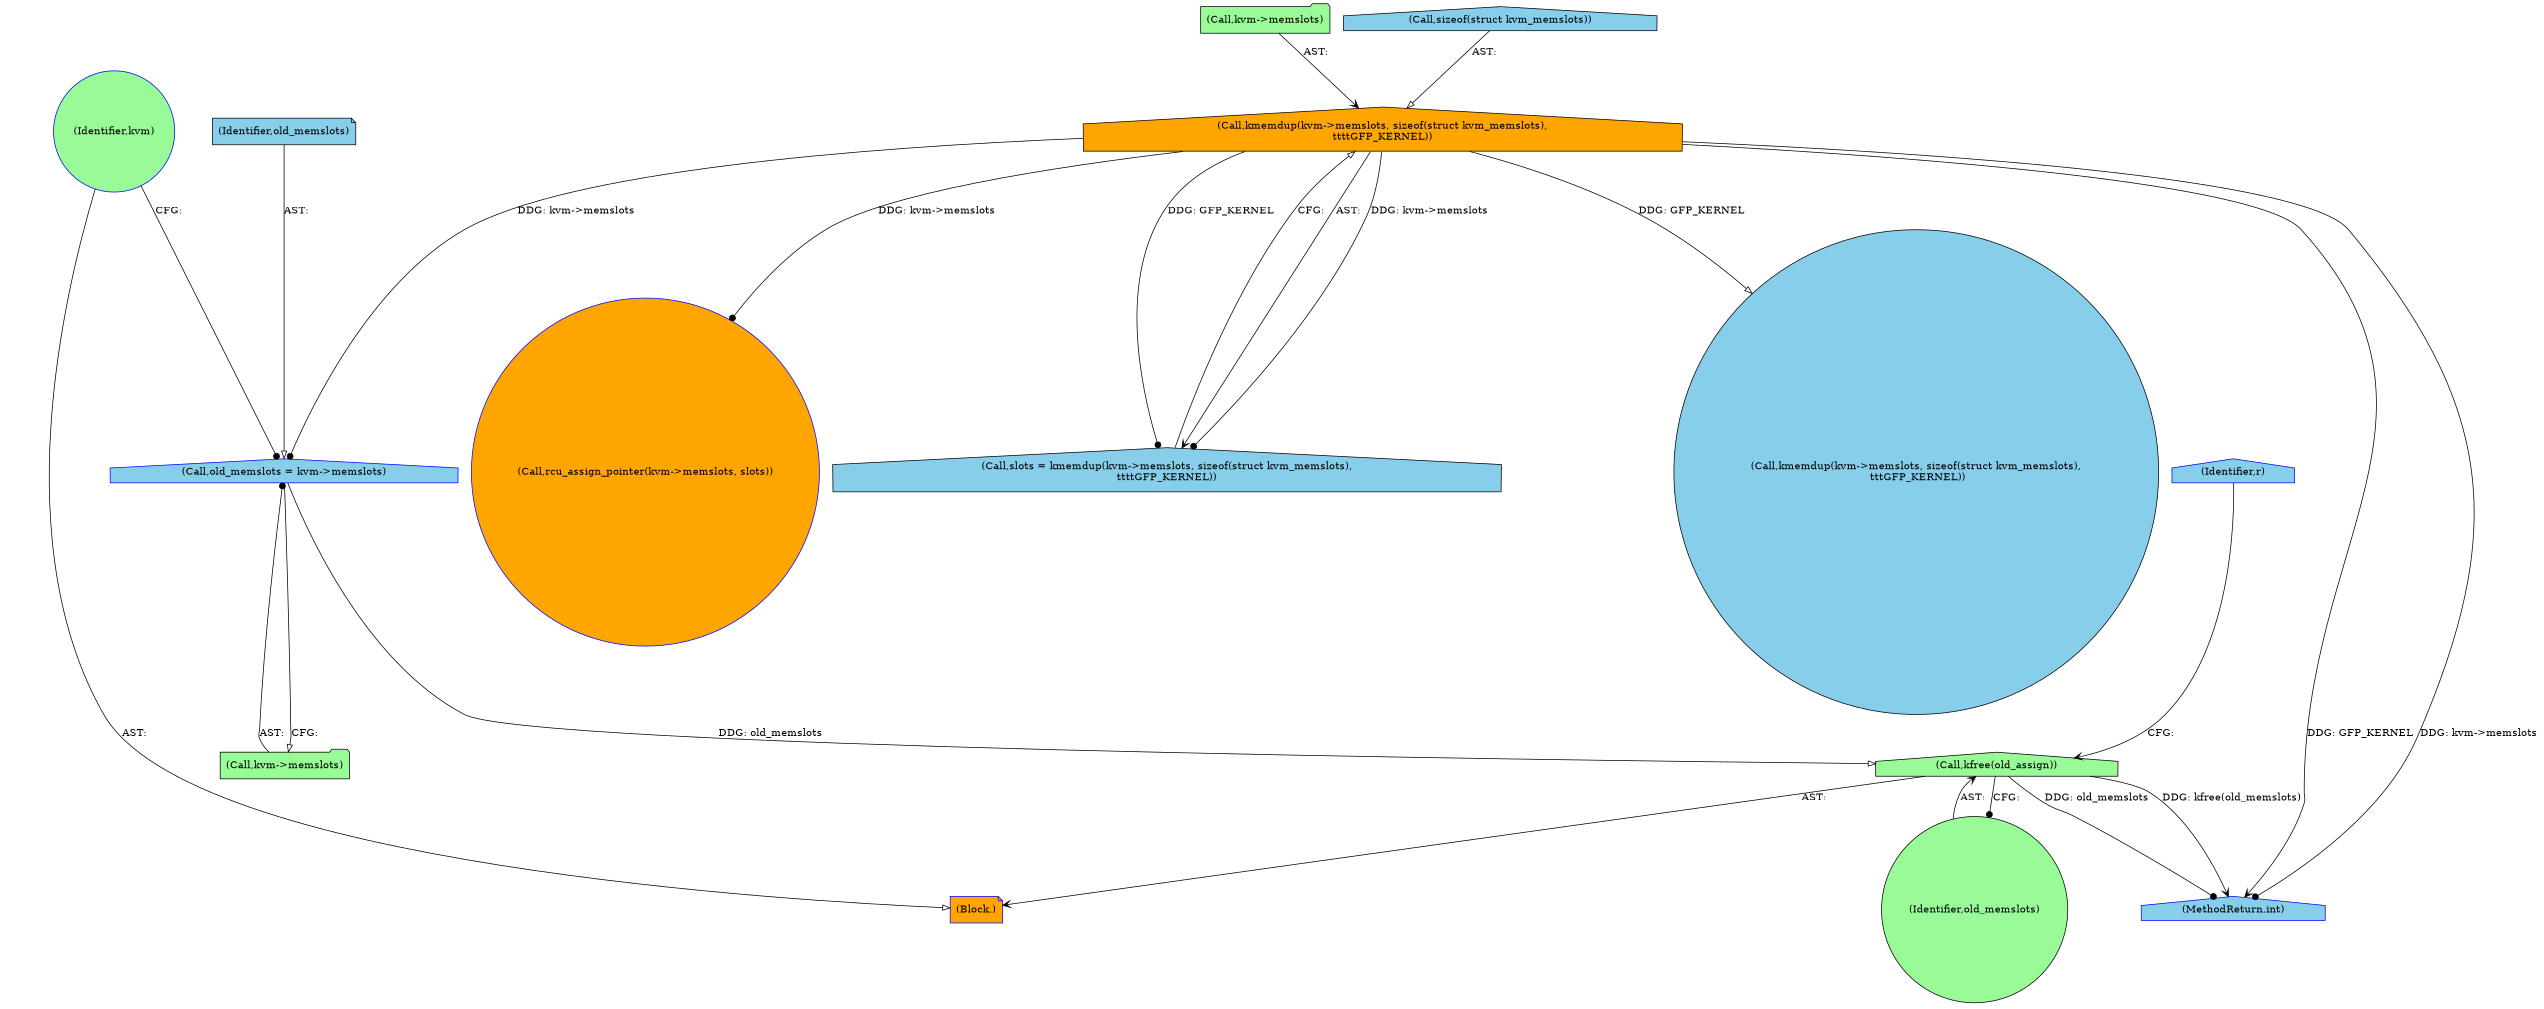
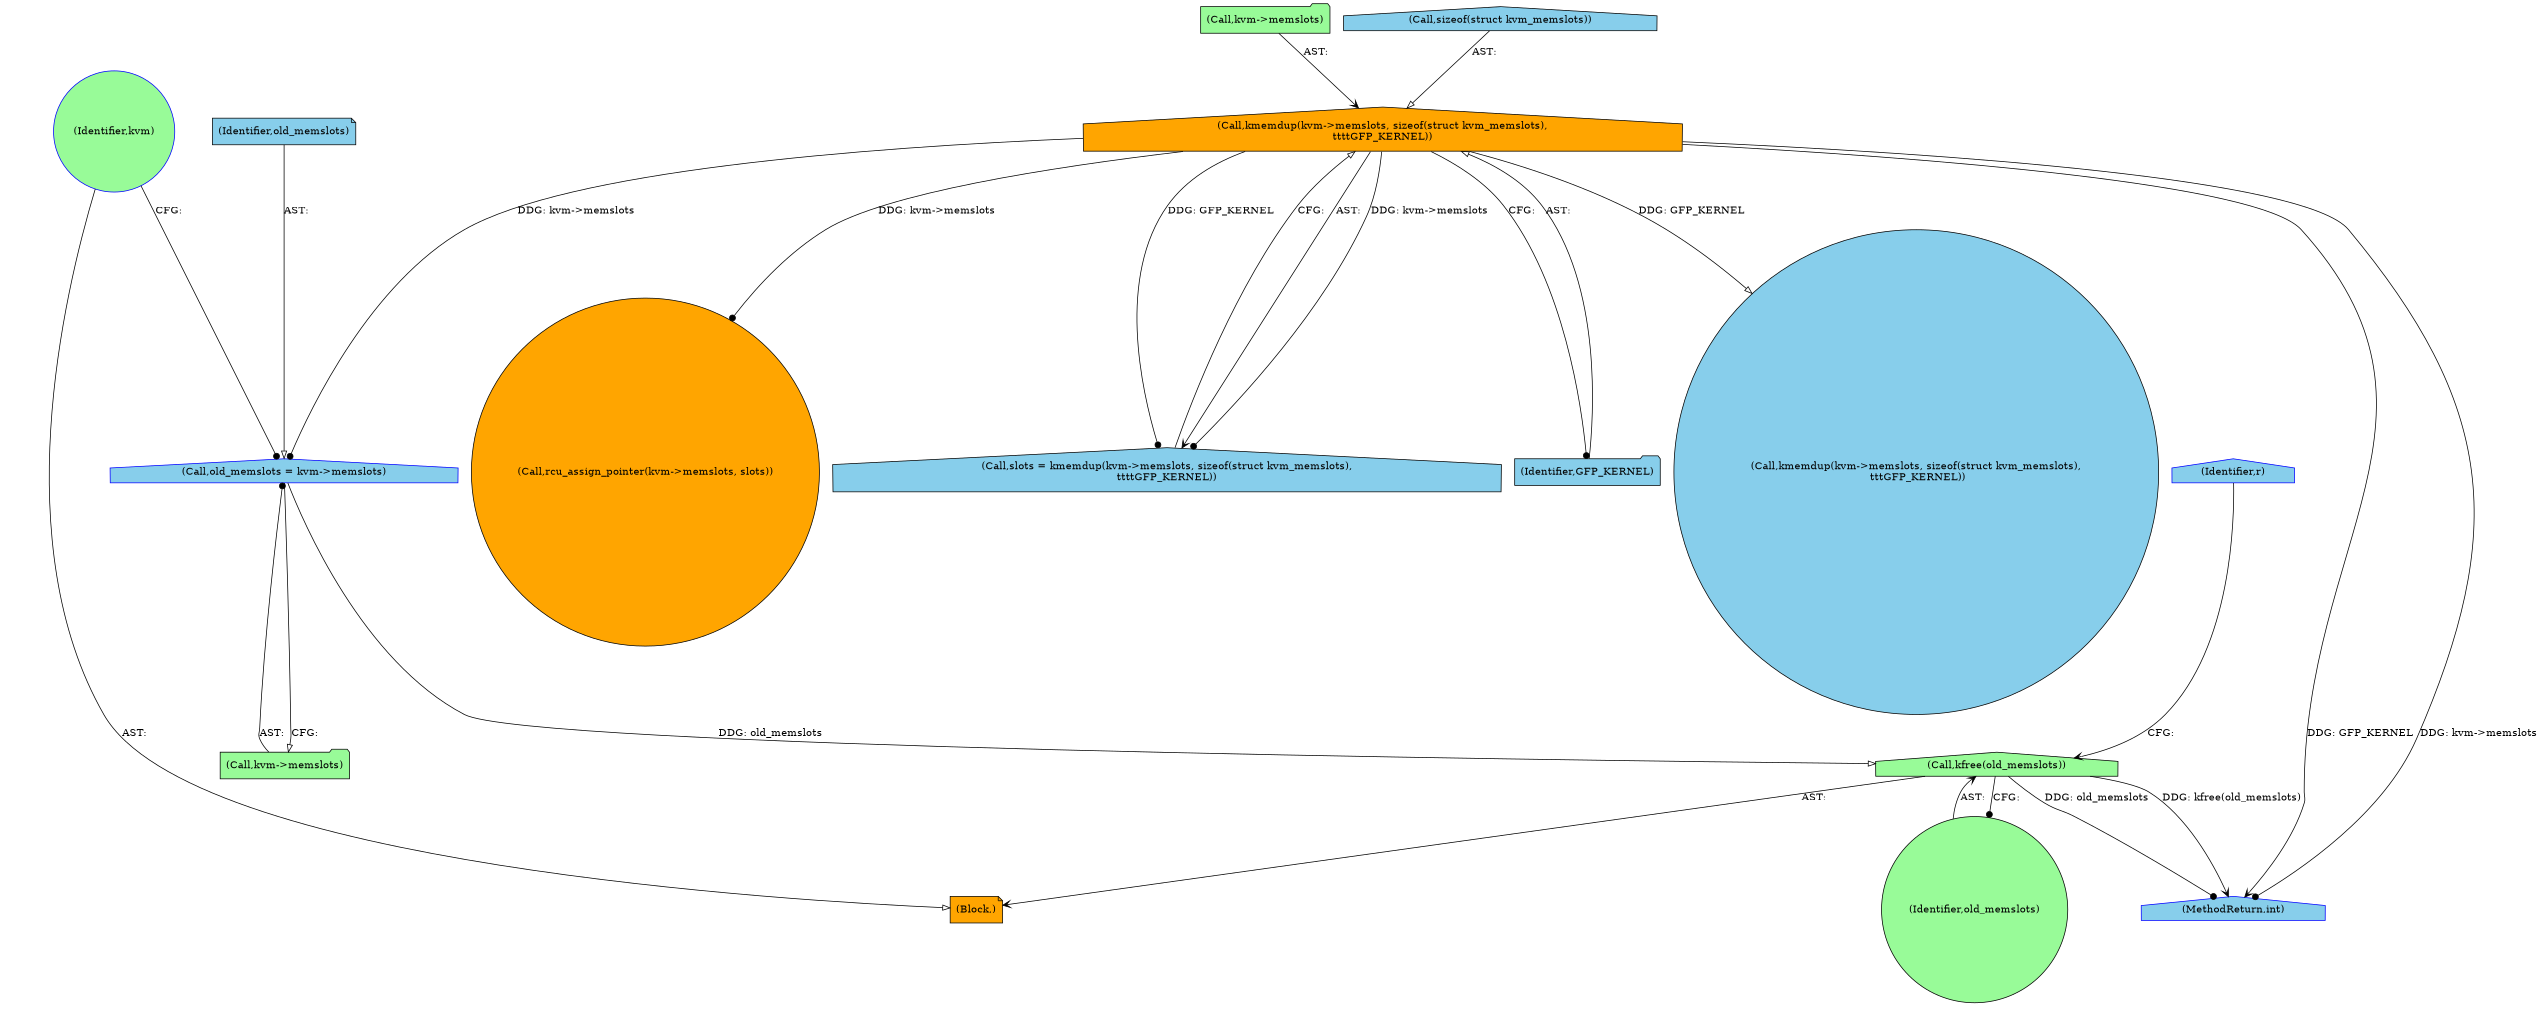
(645, 472) -> (645, 472)
none -> (1588, 472)
(1997, 766) -> (1997, 766)
(976, 910) -> (976, 910)
